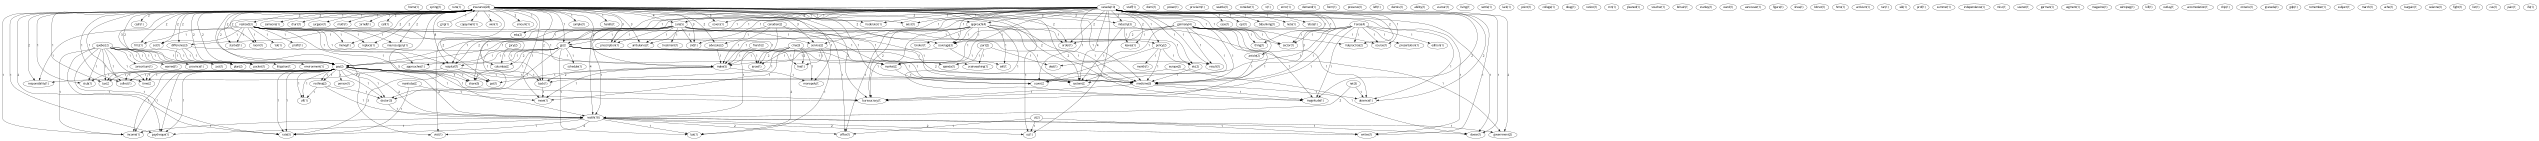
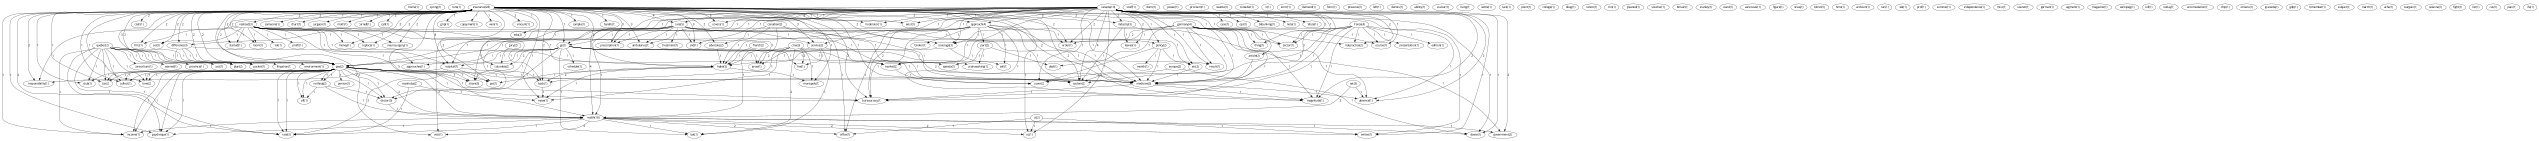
(461, 17) -> (457, 13)
(965, 36) -> (981, 34)
(561, 37) -> none
